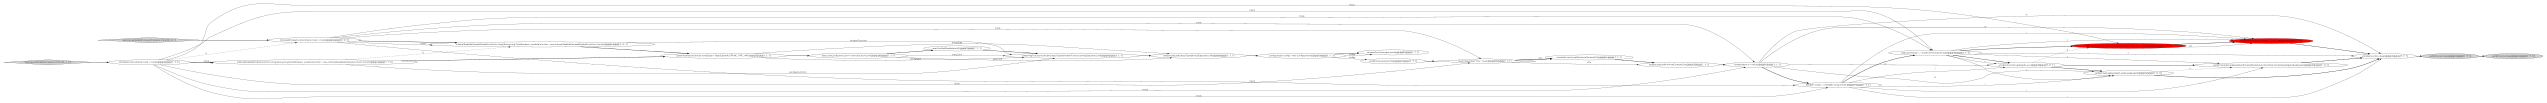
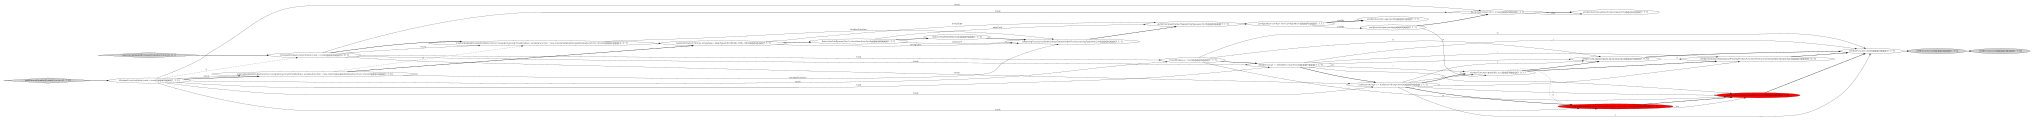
(1679, 65) -> none
(1888, 65) -> (1444, 63)
